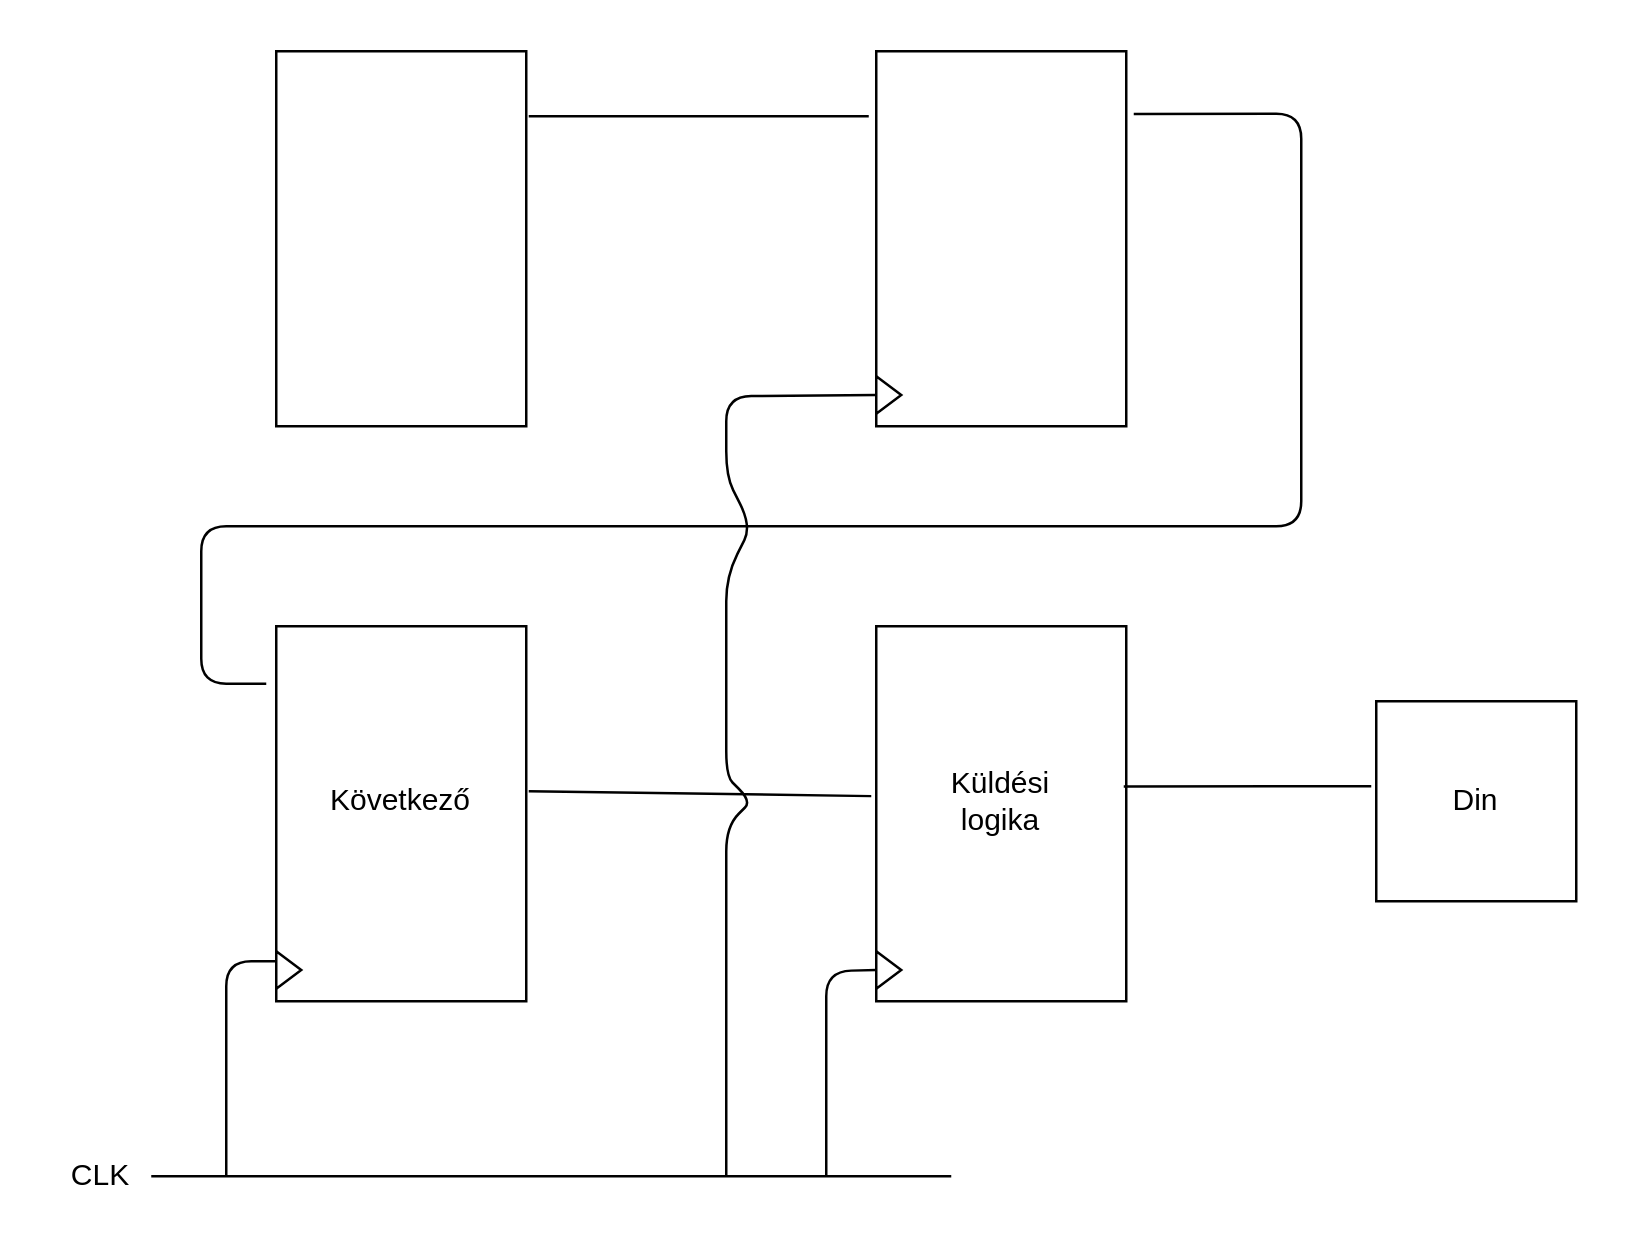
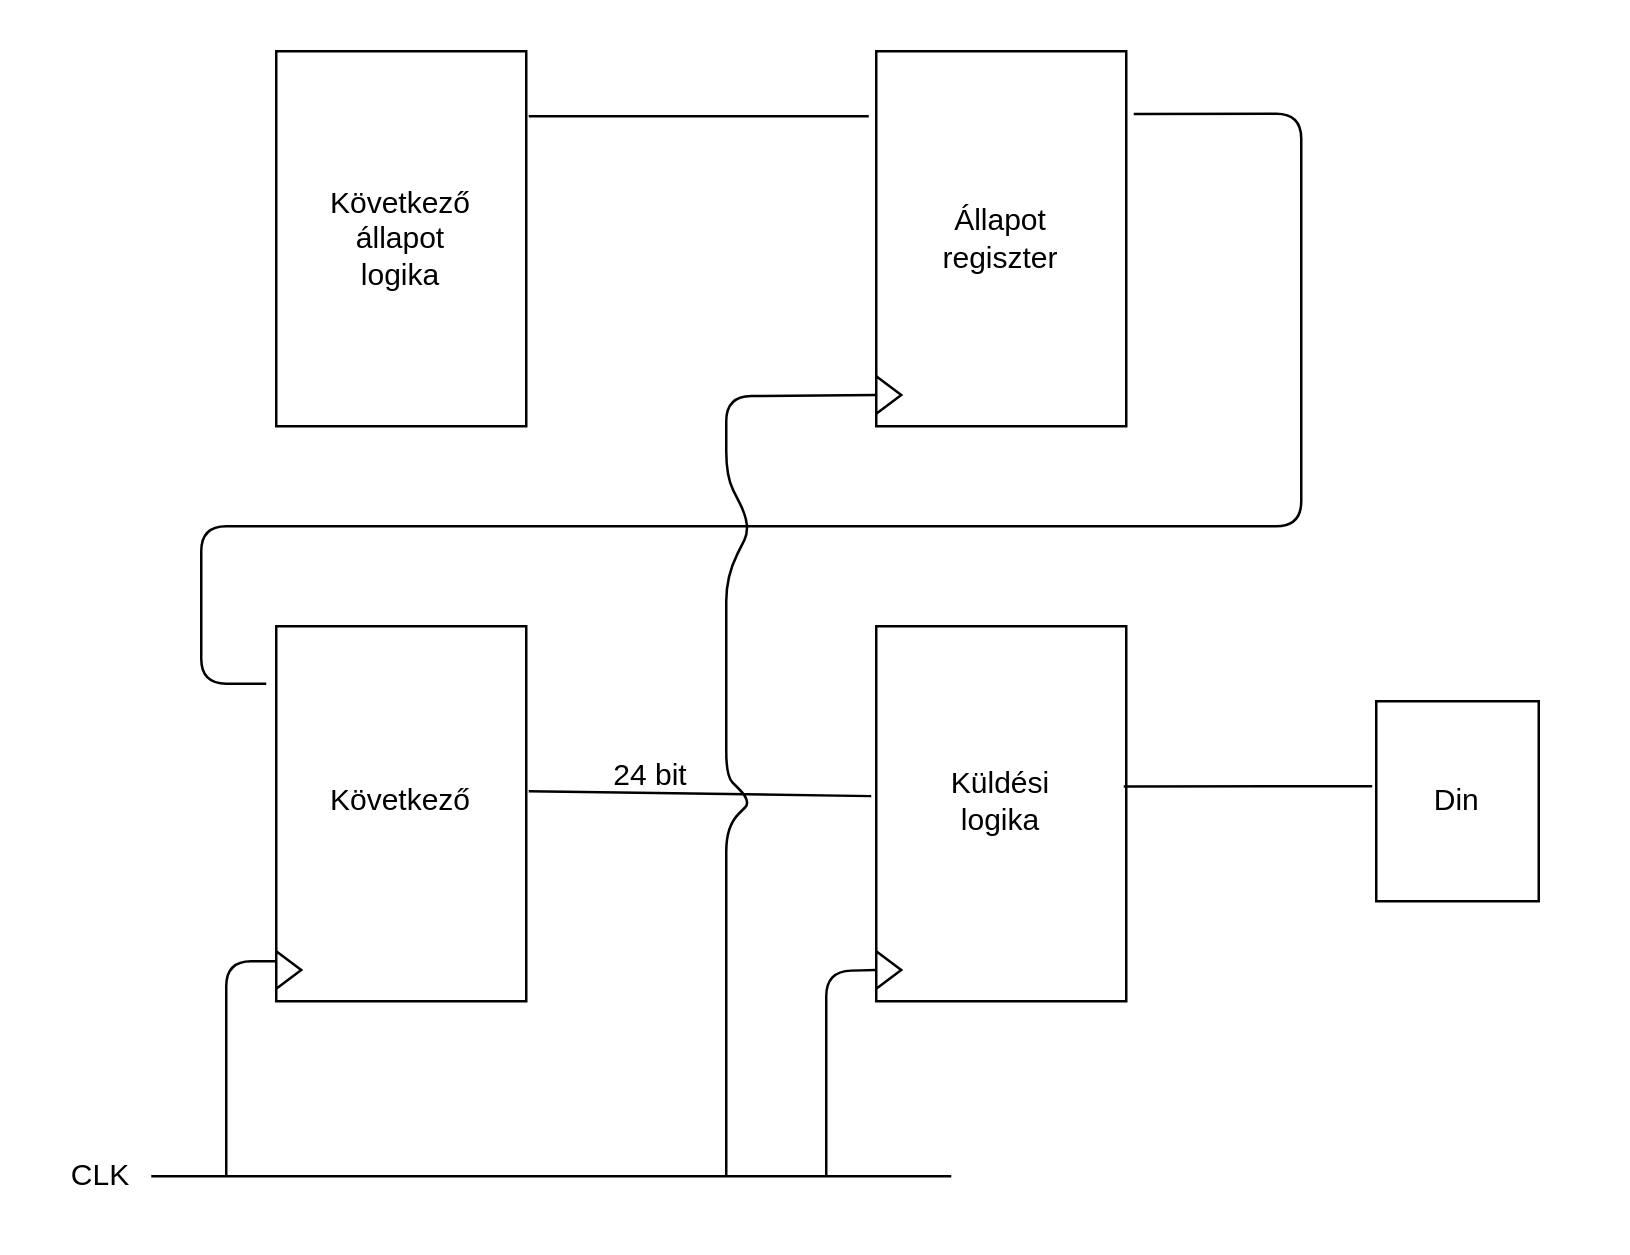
none -> (401, 239)
none -> (1001, 239)
none -> (651, 776)
(1476, 801) -> (1458, 801)
